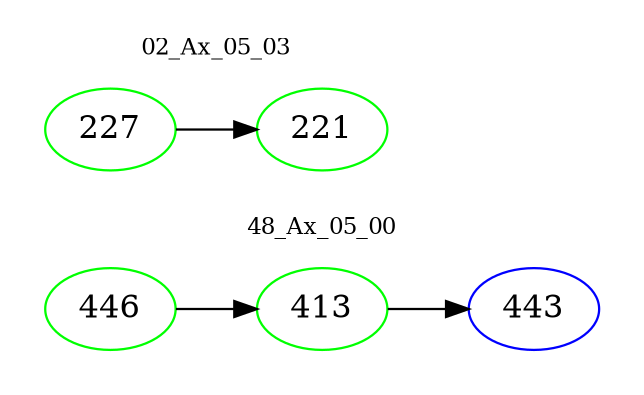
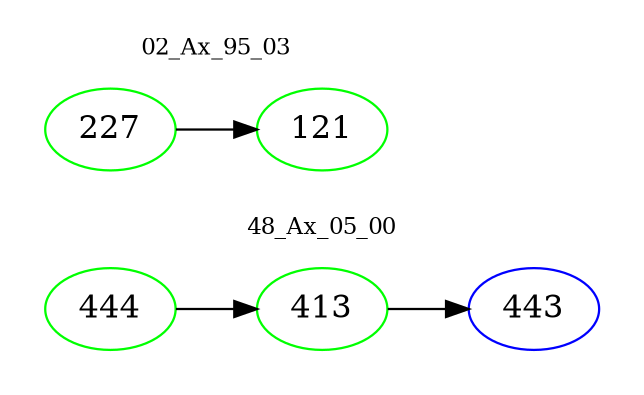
(216, 49) -> (216, 49)
(322, 130) -> (322, 130)
(110, 309) -> (110, 309)
